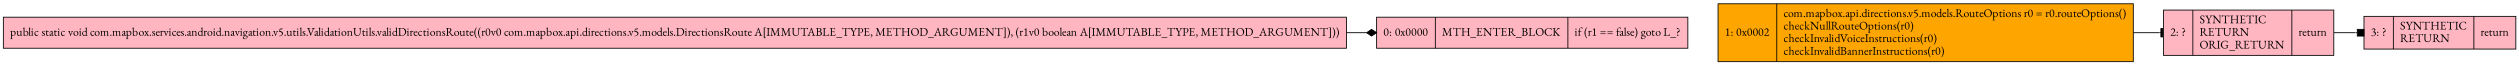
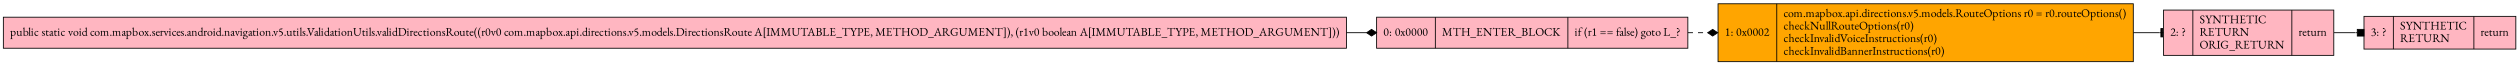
none -> (1698, 33)
